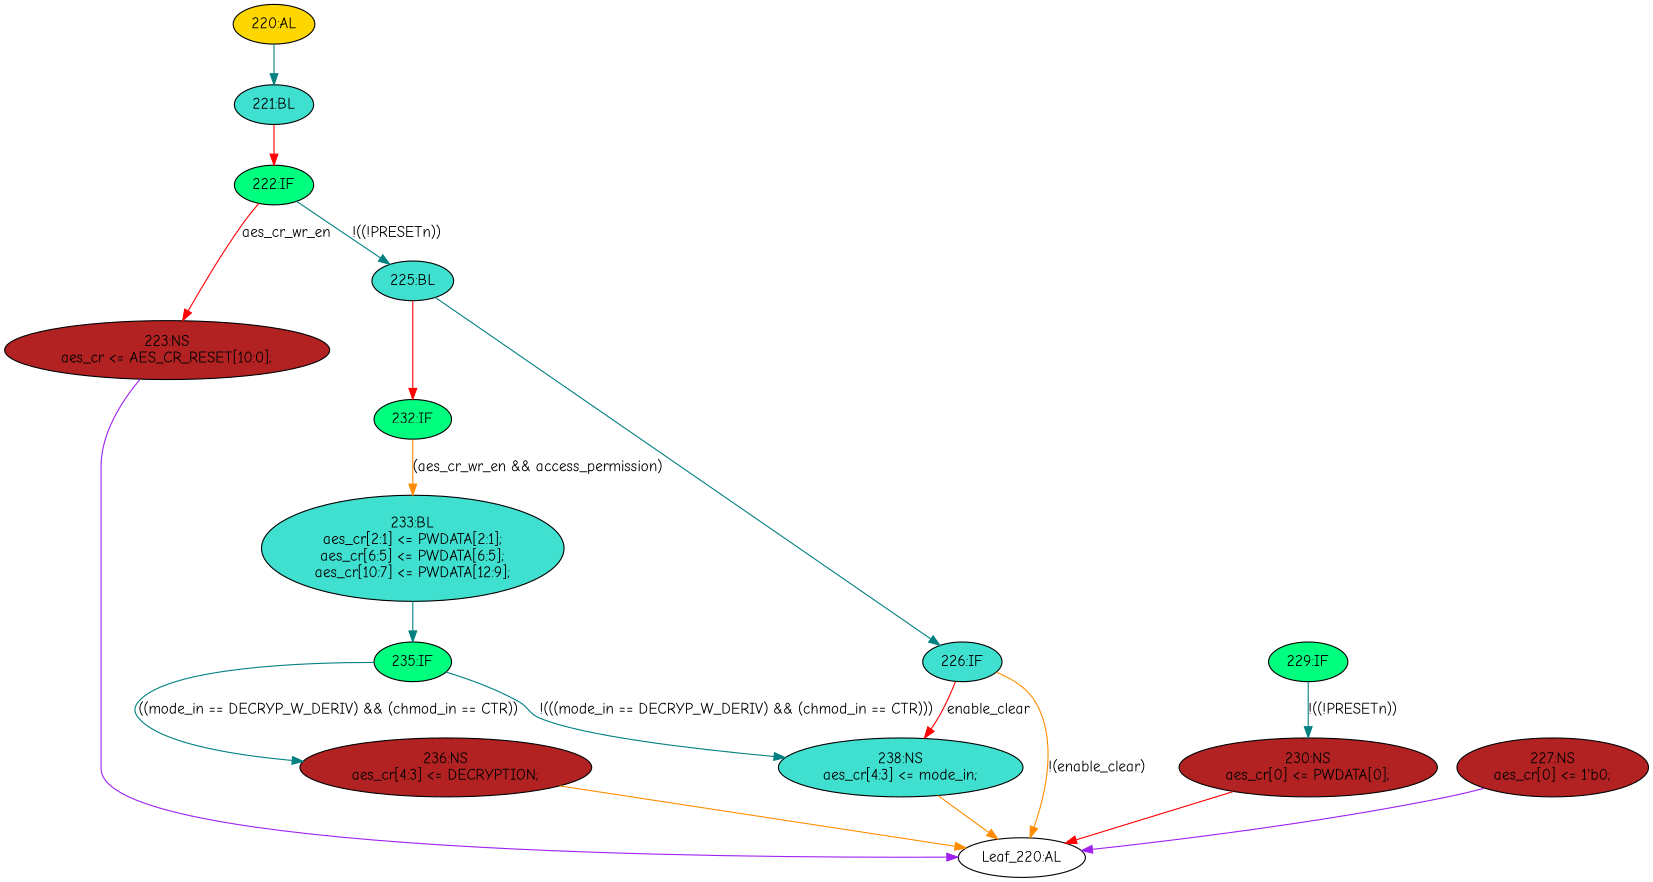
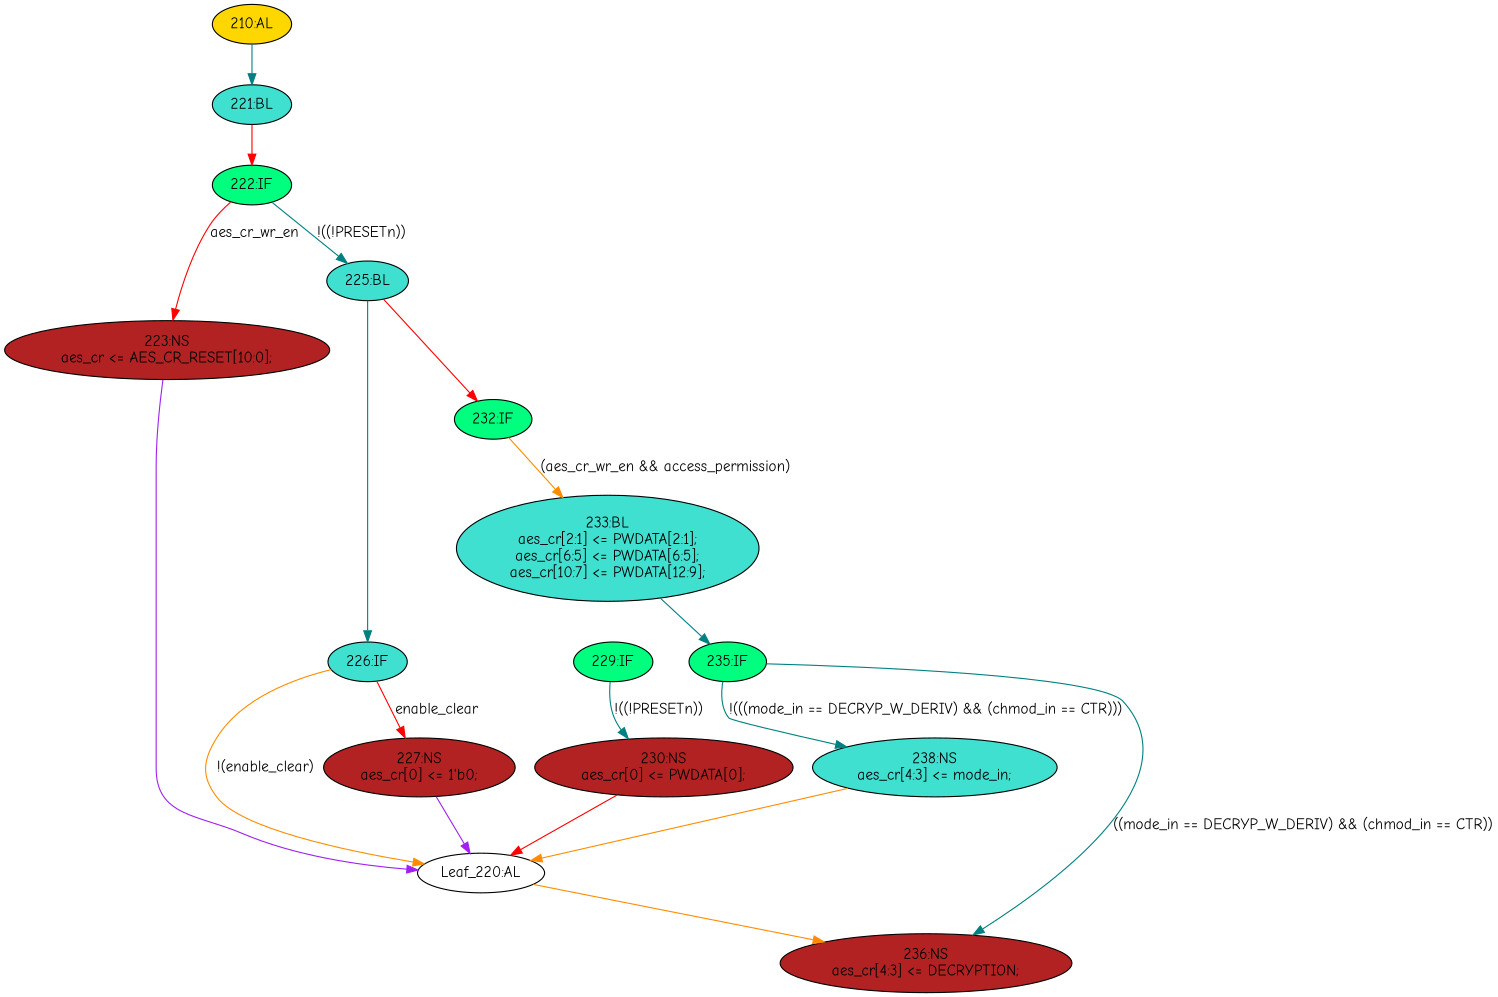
(274, 24) -> (252, 24)
(945, 706) -> (388, 705)
(757, 816) -> (673, 912)
